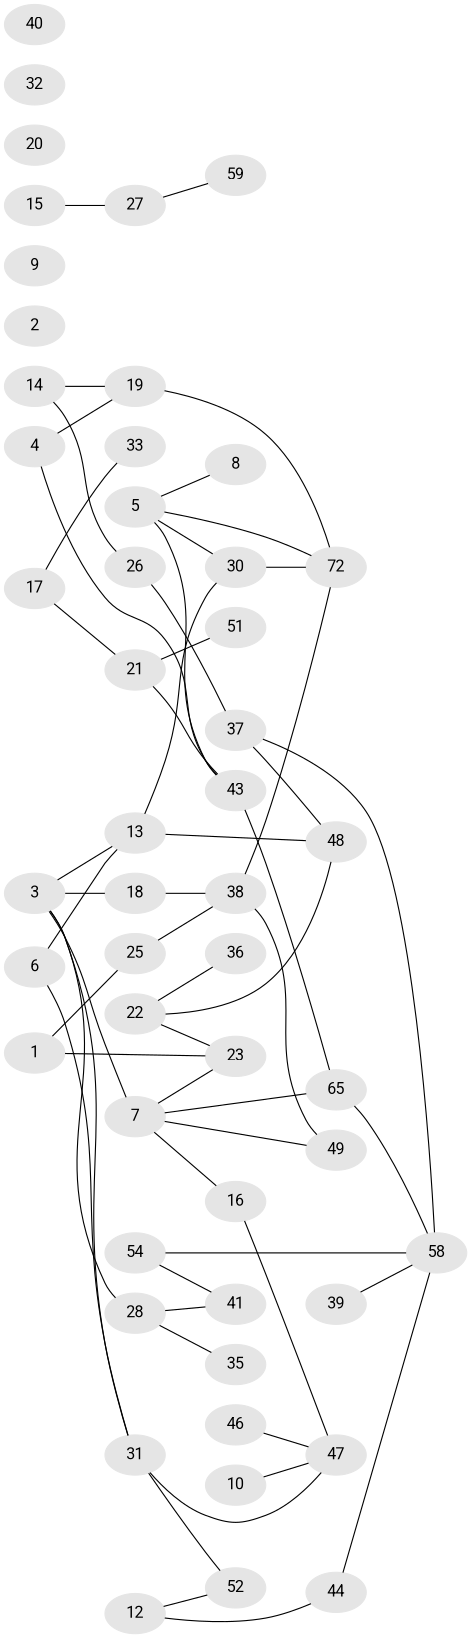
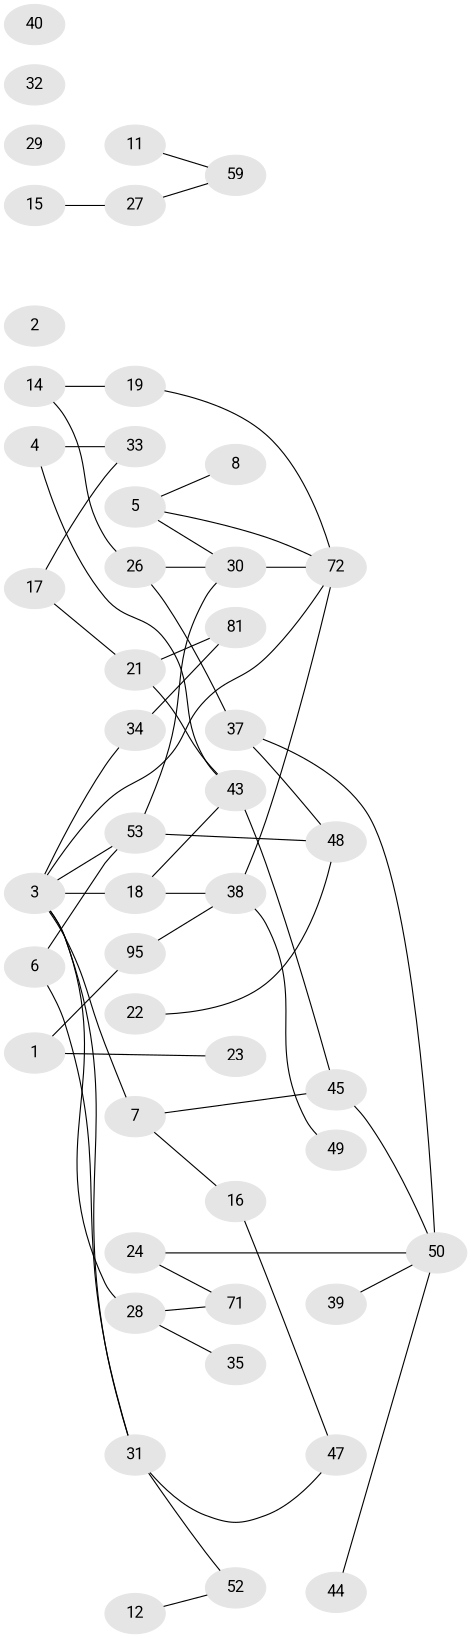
(35, 145) -> (35, 145)
none -> (135, 145)
(35, 266) -> none
(85, 417) -> (86, 447)
none -> (186, 567)
(186, 622) -> (185, 842)
(236, 628) -> (236, 628)
none -> (135, 730)
none -> (181, 739)
(135, 833) -> (135, 833)
(135, 954) -> (135, 954)
(236, 954) -> none
(185, 1035) -> none
(185, 1086) -> none
(336, 1090) -> (336, 1090)
(236, 1133) -> none
(135, 1253) -> (135, 1253)
(437, 1253) -> (437, 1253)
(236, 1304) -> (236, 1304)
(236, 1425) -> none
(236, 1485) -> none
(239, 1621) -> none
